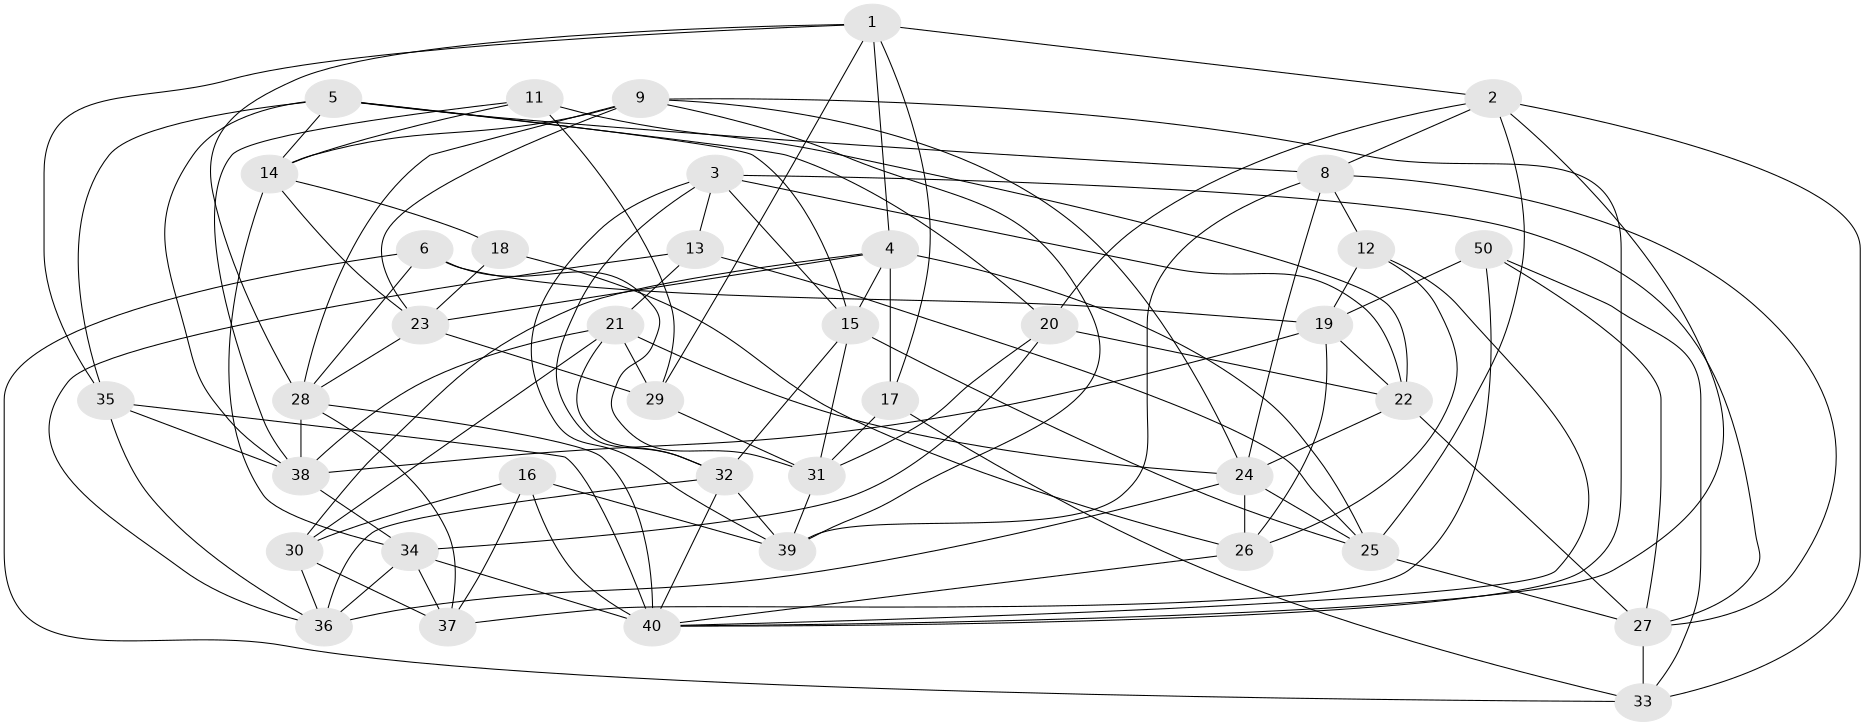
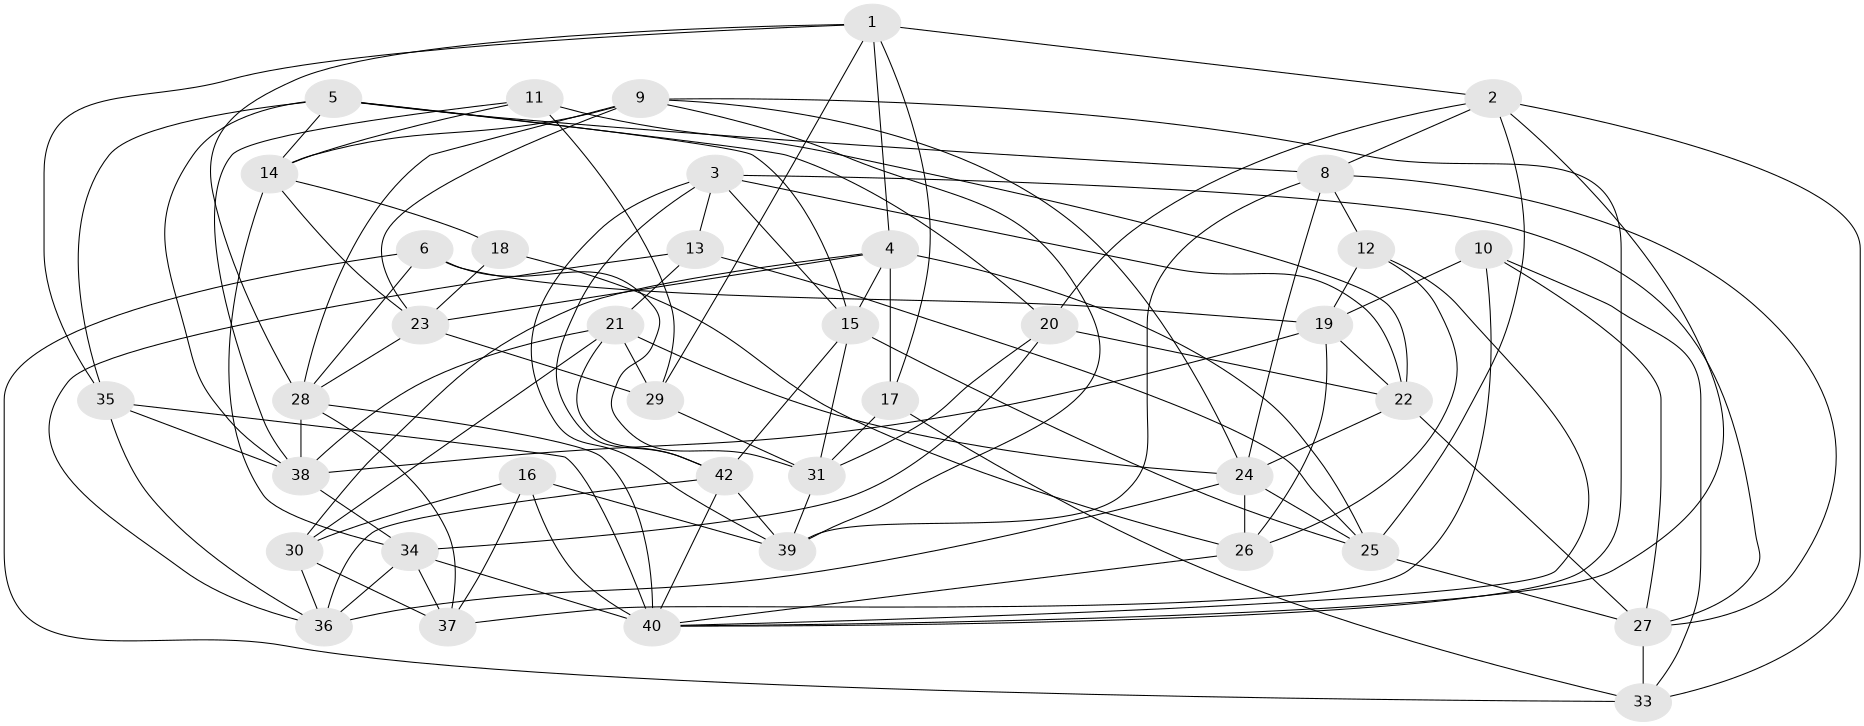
(1484, 250) -> (1484, 250)
(725, 476) -> (725, 476)
